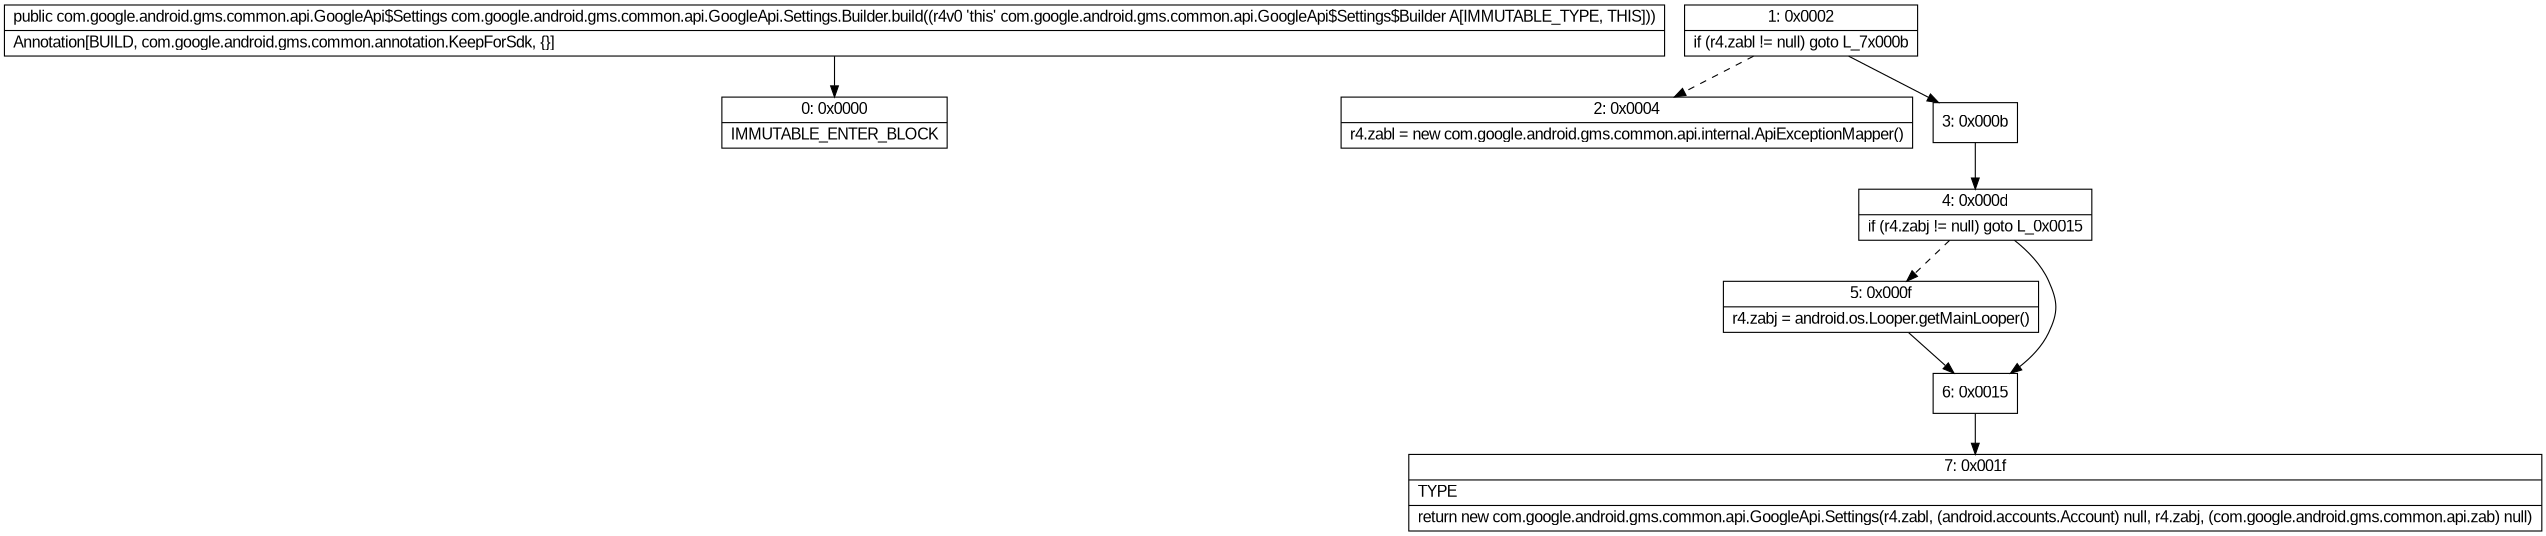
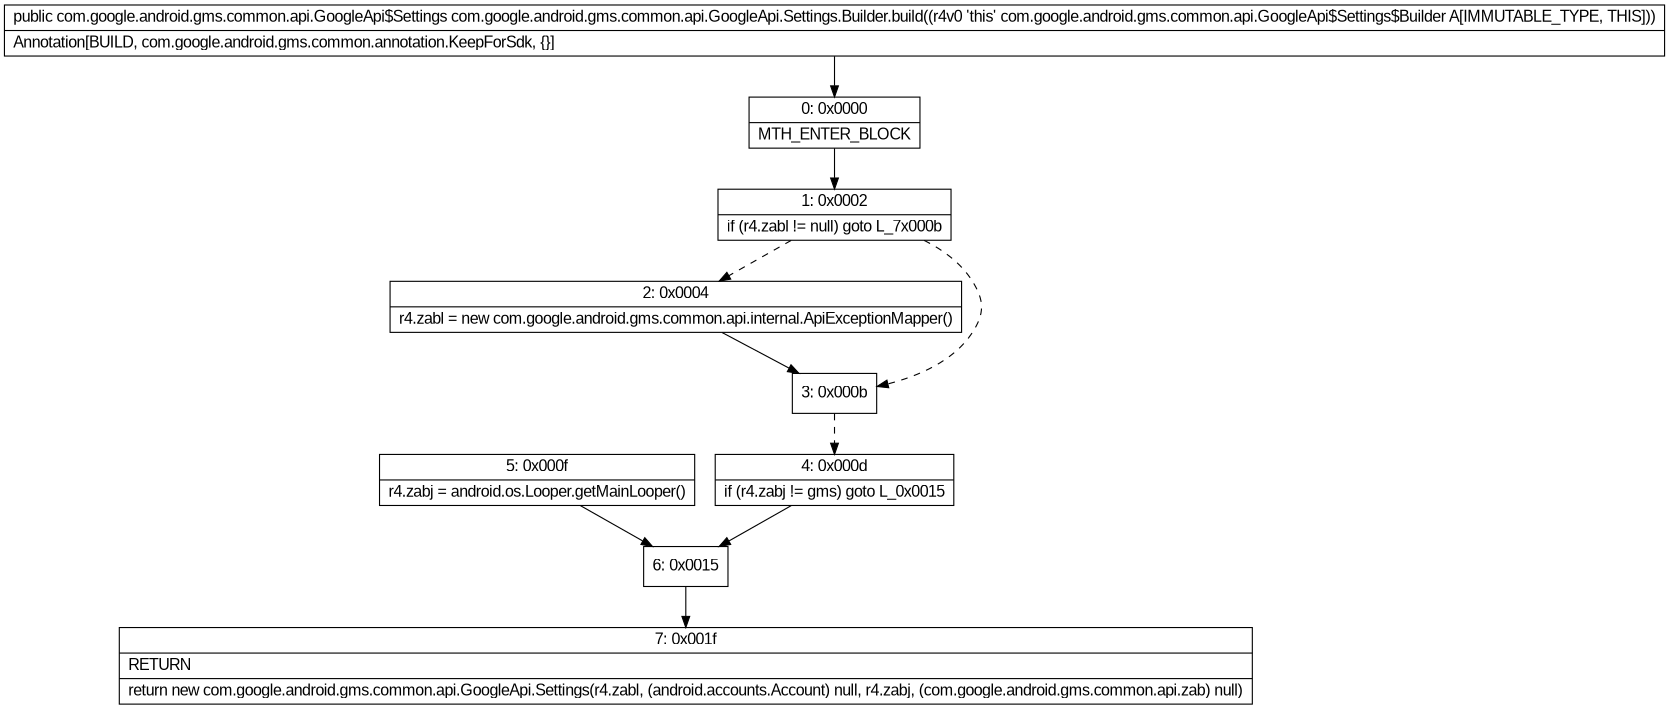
(1889, 77) -> (977, 325)
(835, 135) -> (835, 135)
(1975, 160) -> (835, 428)
none -> (835, 163)
(1975, 227) -> (835, 492)
(1932, 257) -> none
none -> (756, 350)
(1438, 492) -> (160, 665)
